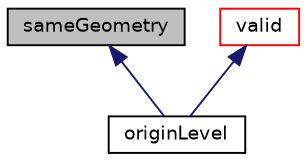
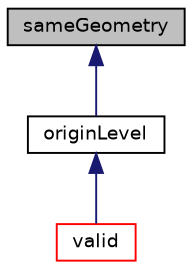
(212, 89) -> (96, 199)
